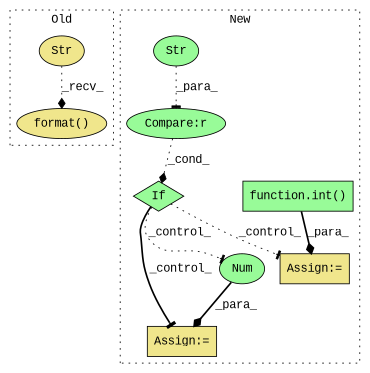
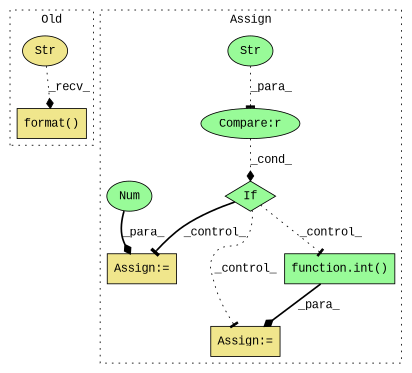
(240, 20) -> (251, 20)
(62, 124) -> (52, 124)
(166, 250) -> (289, 228)
